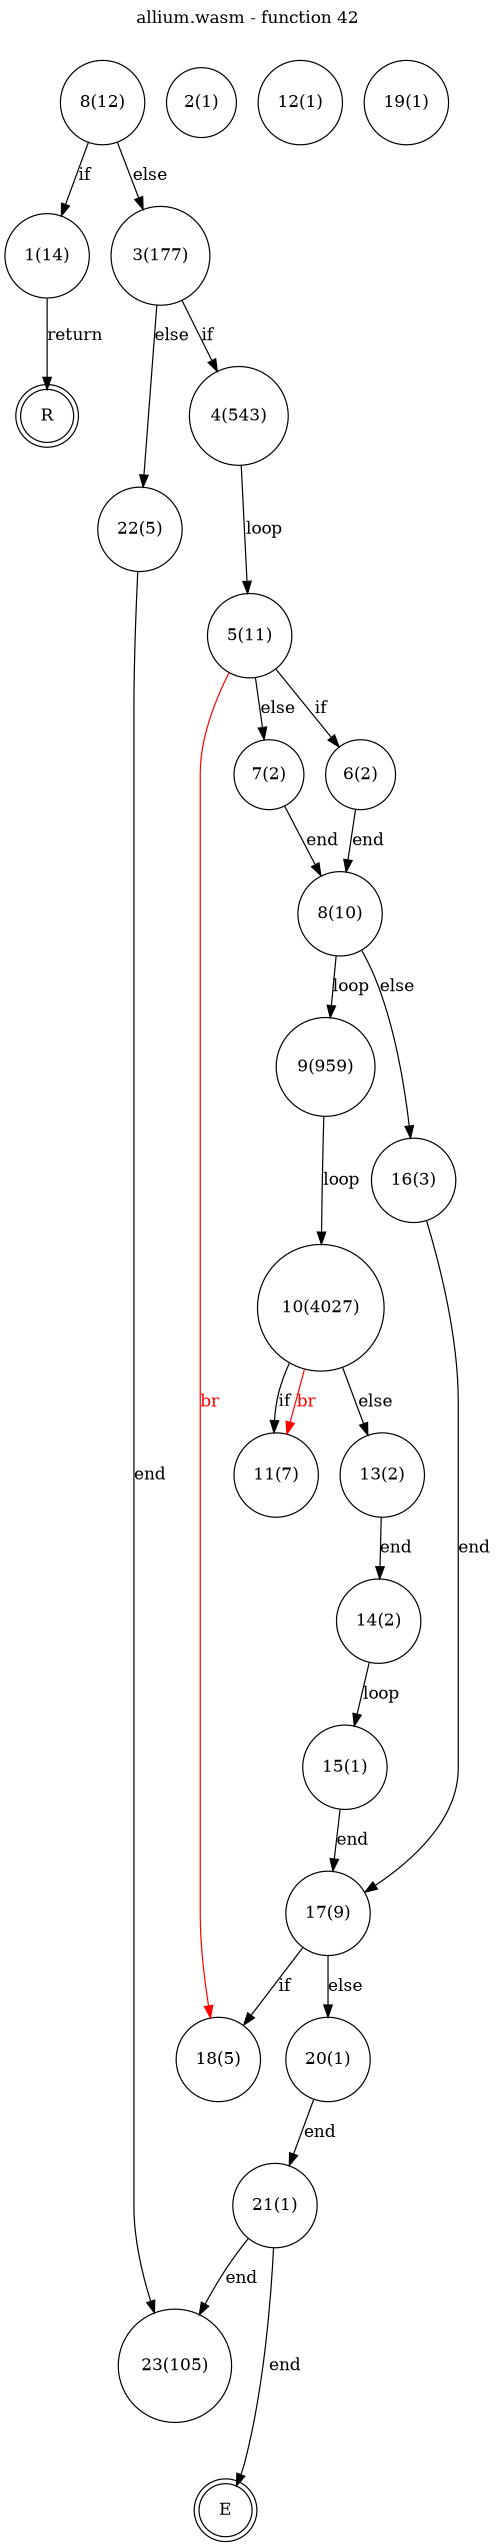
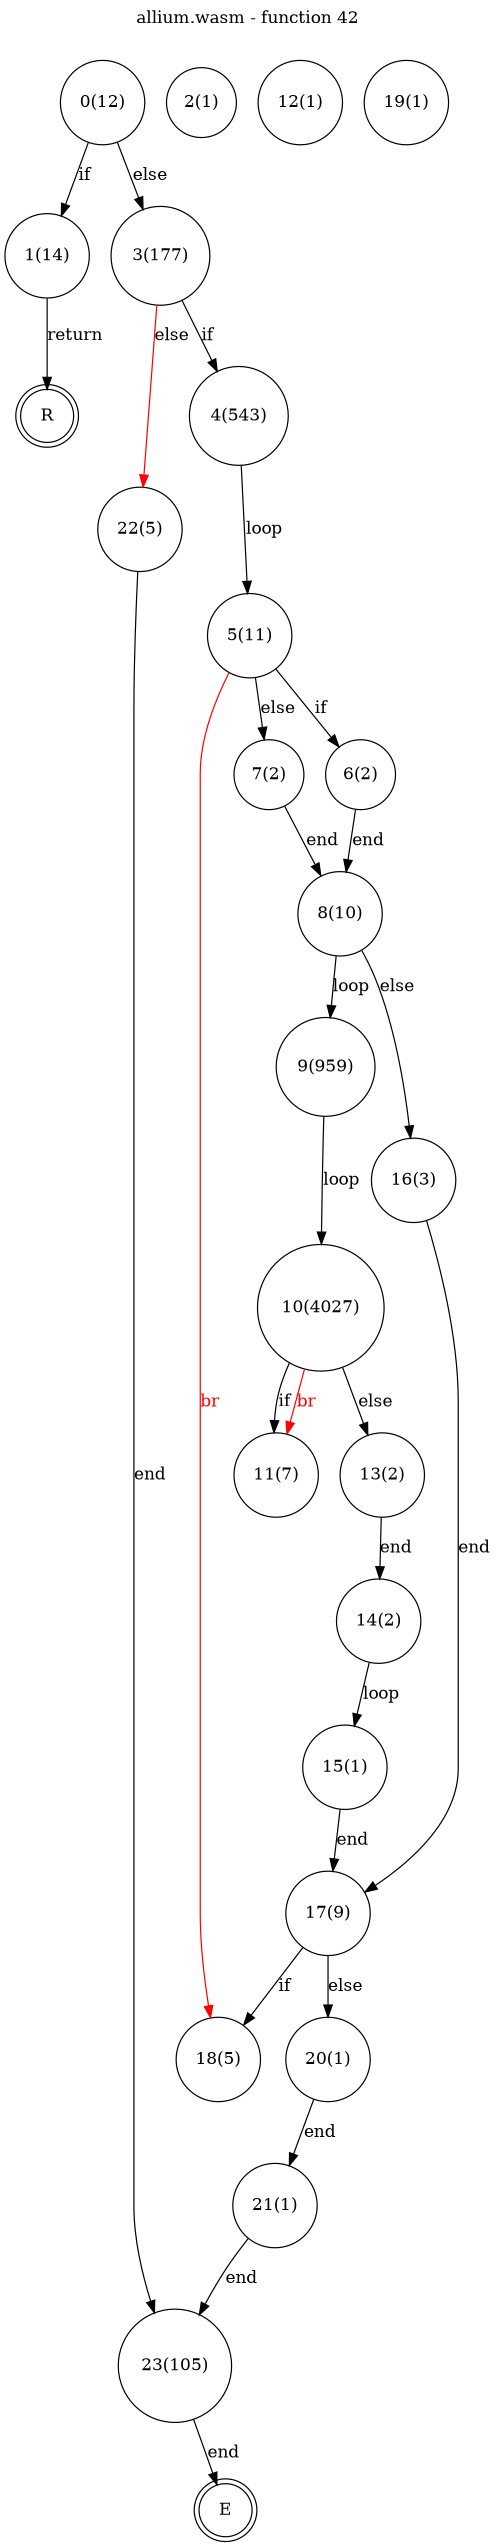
(103, 103) -> (103, 103)
(150, 390) -> (150, 390)
(263, 2362) -> (203, 2446)
